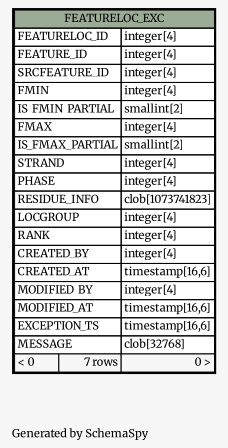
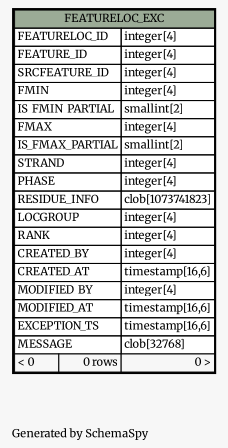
(101, 363) -> (101, 363)
